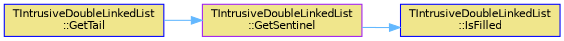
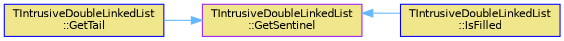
(376, 28) -> (387, 13)
